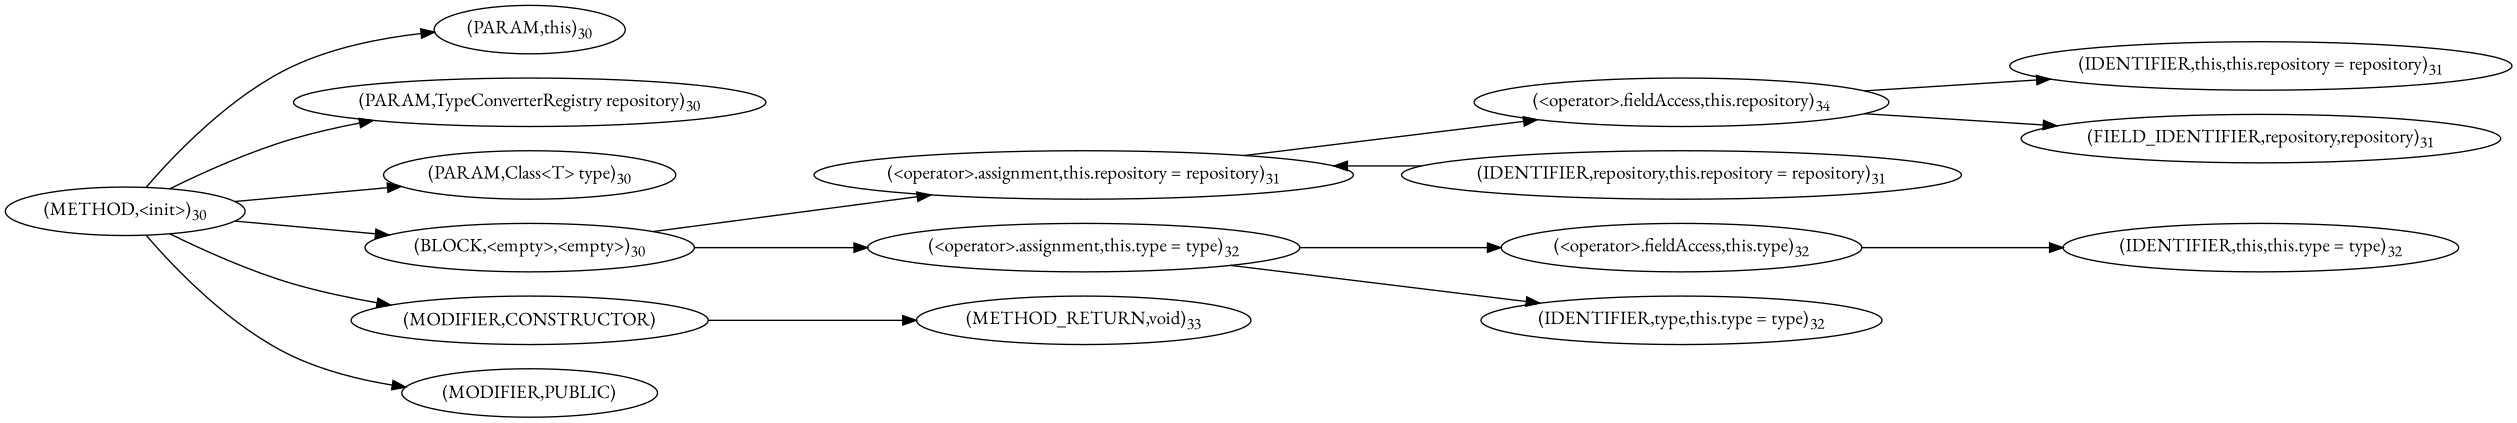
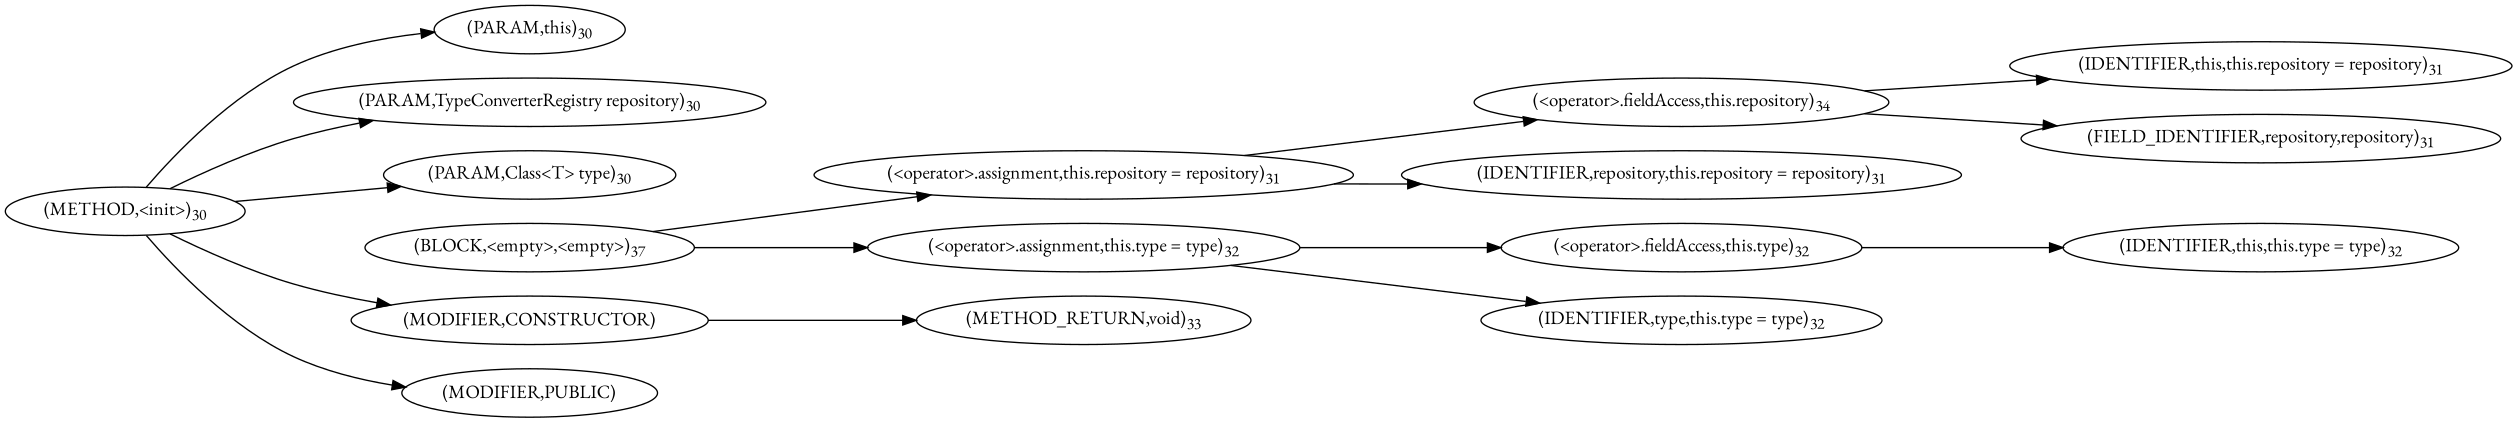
(1384, 166) -> (1371, 184)
(305, 227) -> none
(638, 246) -> (638, 246)
